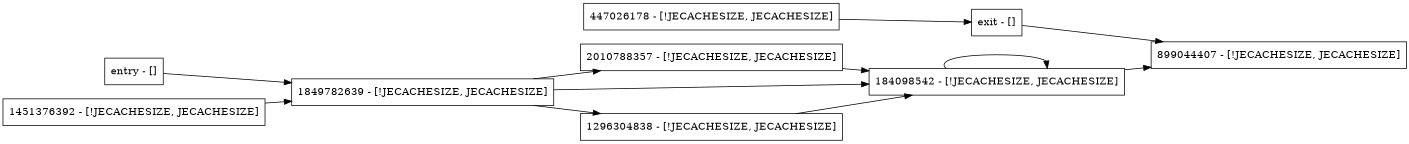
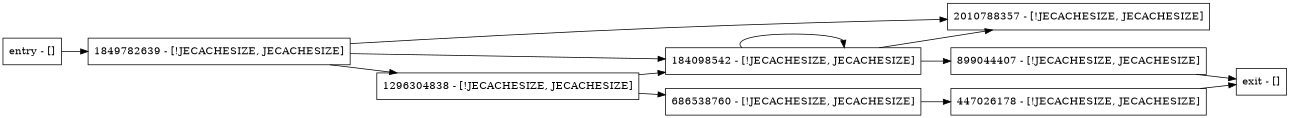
(1089, 33) -> (1212, 76)
(852, 69) -> (932, 39)
none -> (793, 102)
(134, 112) -> none
